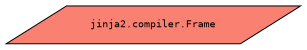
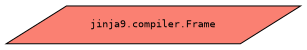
(153, 25) -> (153, 25)
